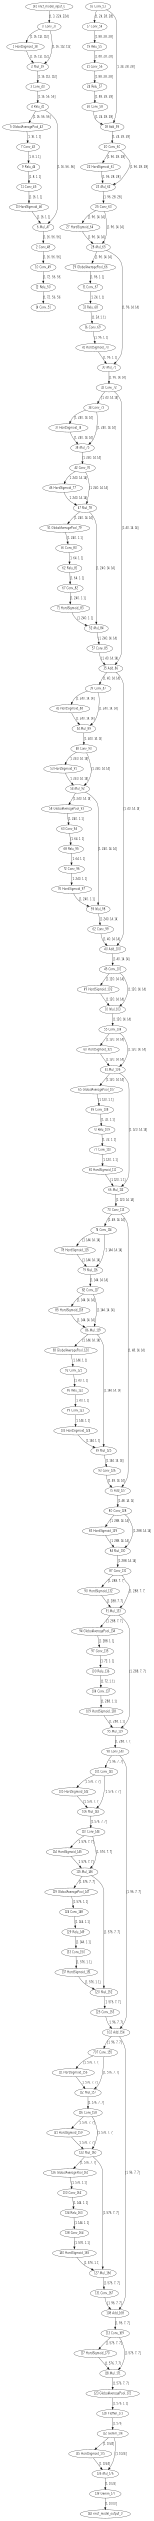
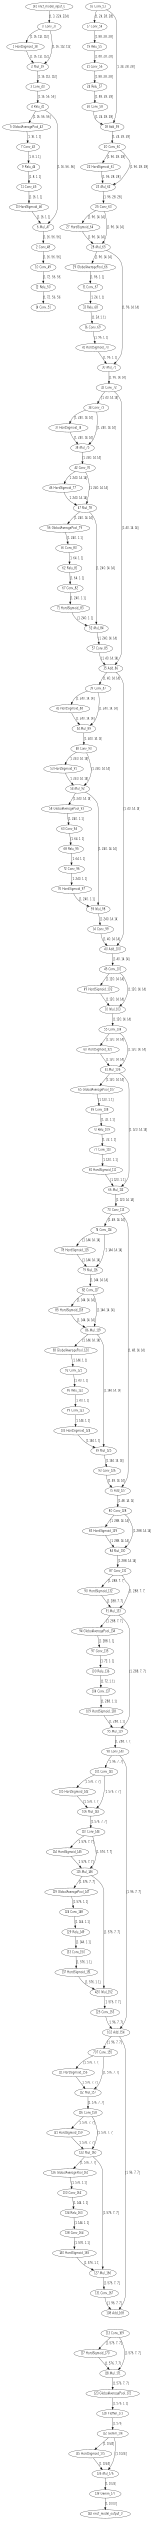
(65, 528) -> (65, 528)
(101, 929) -> (101, 929)
(104, 1992) -> (104, 1992)
(115, 2322) -> none
